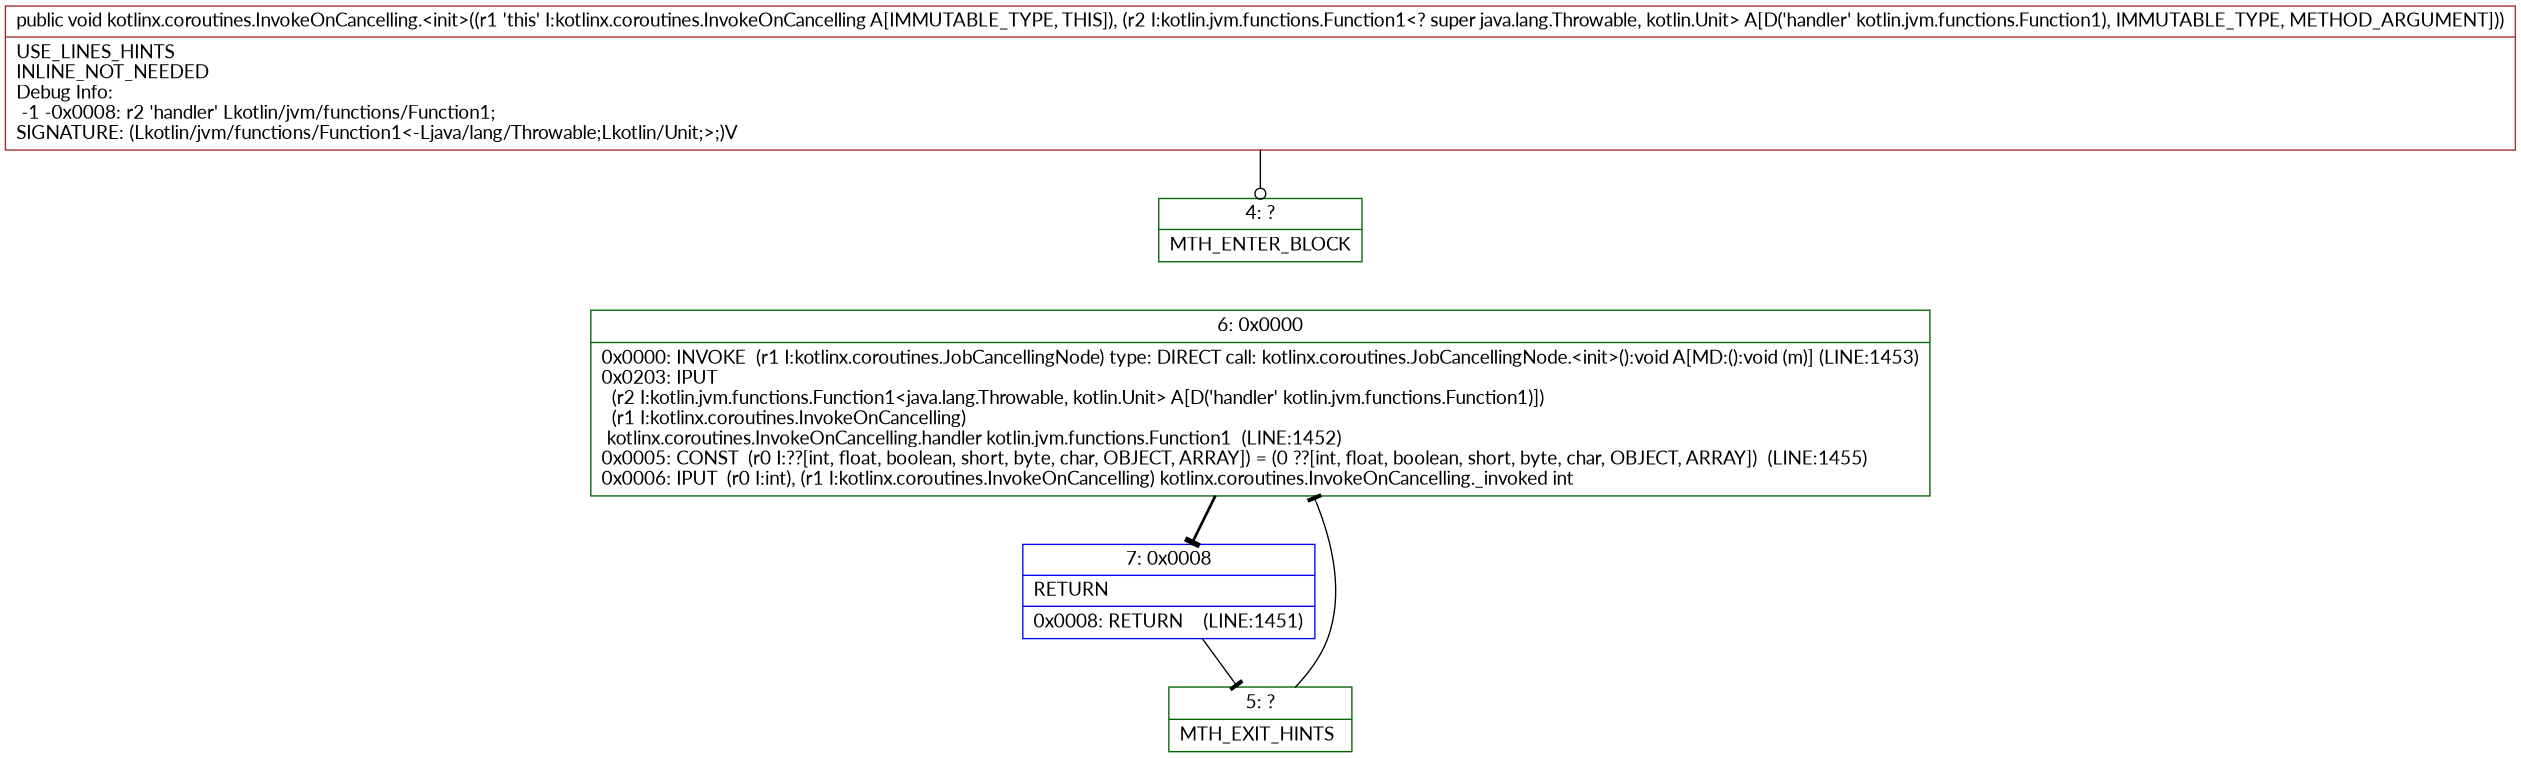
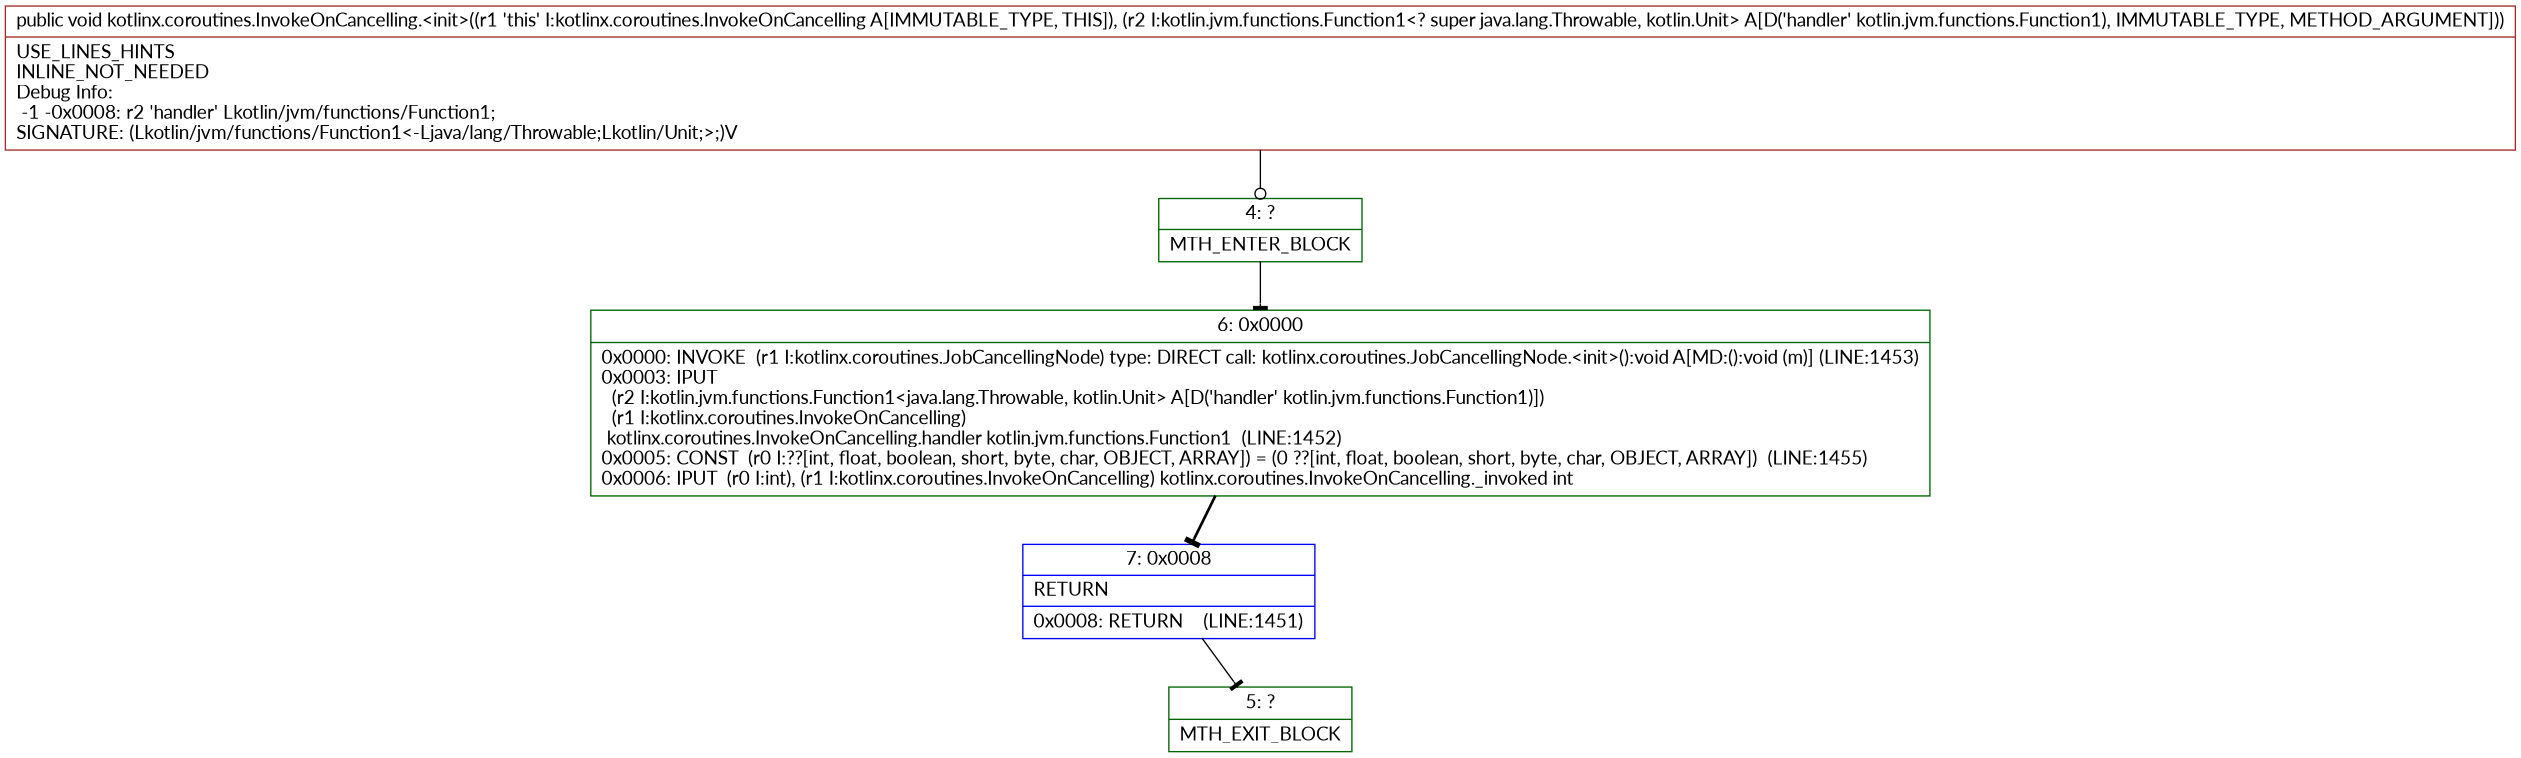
(665, 378) -> (665, 378)
(1335, 599) -> (1260, 282)
(1257, 735) -> (1260, 735)
